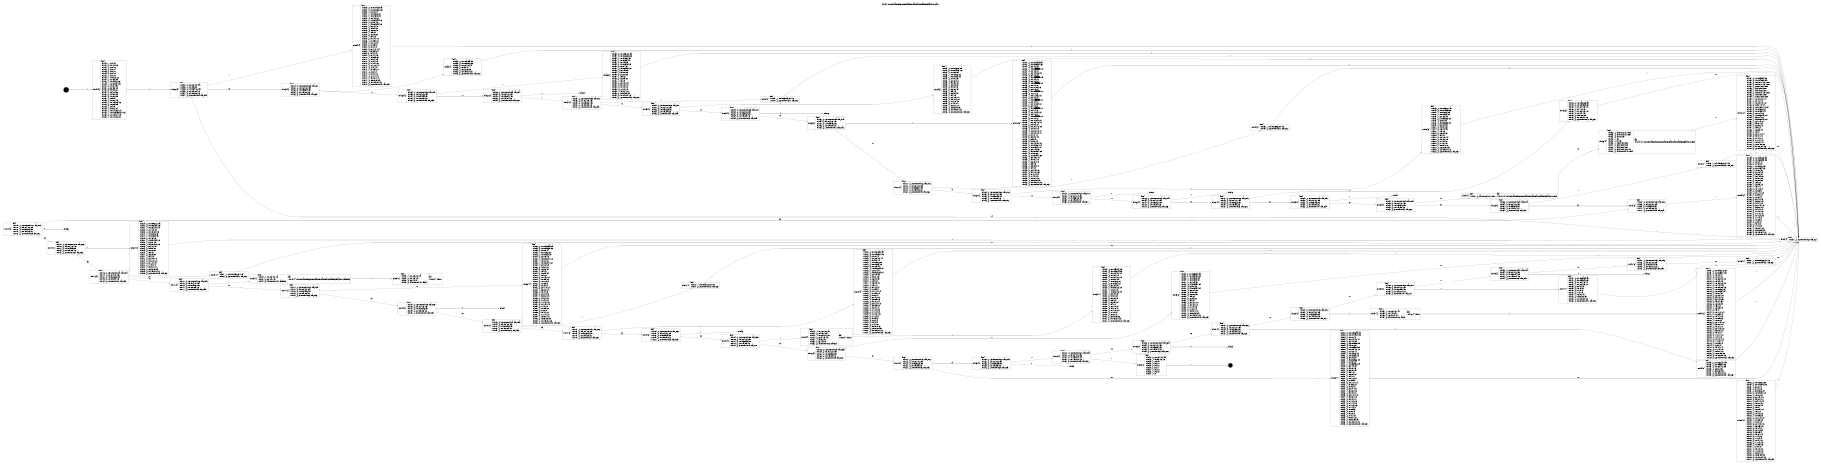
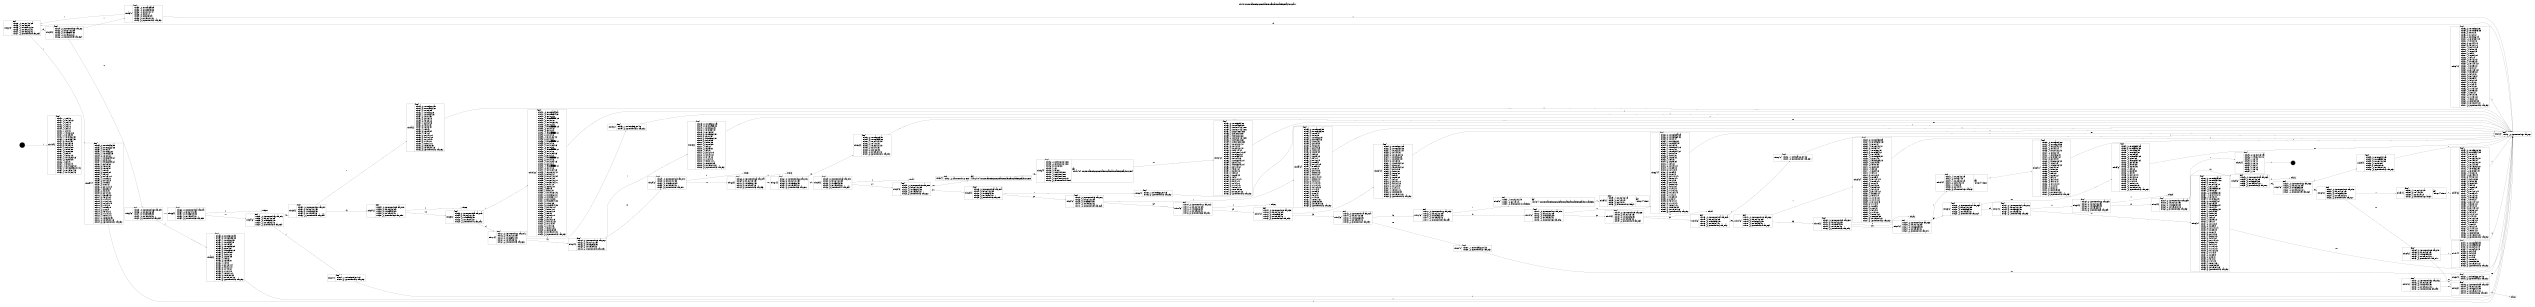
(148, 90) -> (83, 17)
(835, 220) -> (1138, 205)
(1578, 269) -> (2445, 287)
